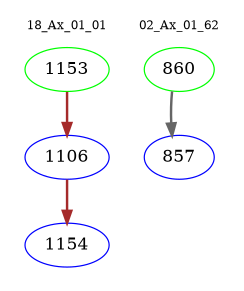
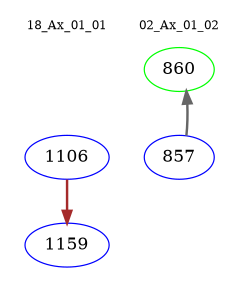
(179, 26) -> (179, 26)
(67, 70) -> none
(171, 107) -> (187, 120)
(67, 245) -> (67, 245)
